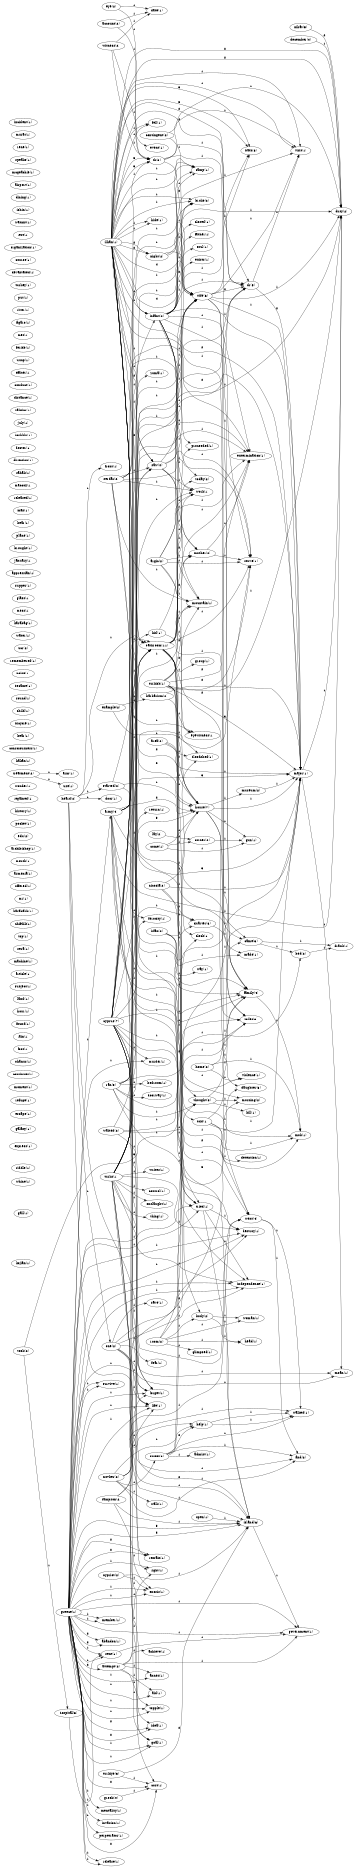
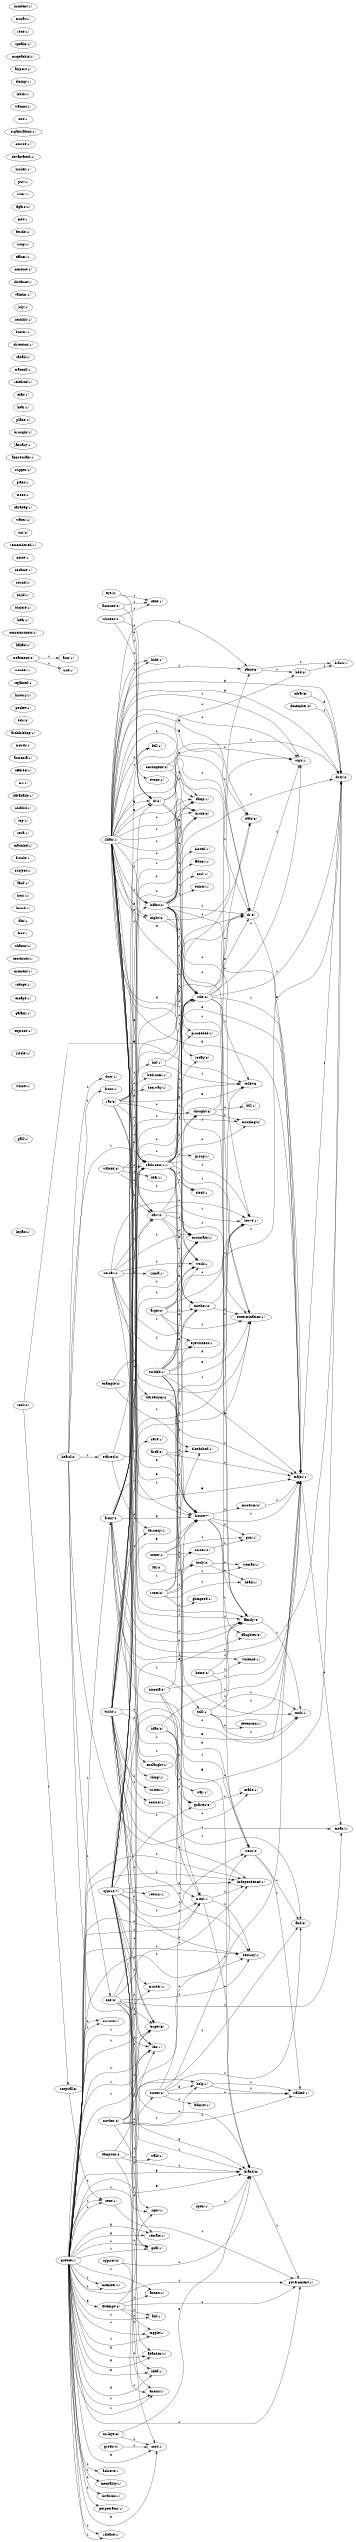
(157, 1393) -> (157, 2027)
(131, 1656) -> (73, 2371)
none -> (132, 2123)
